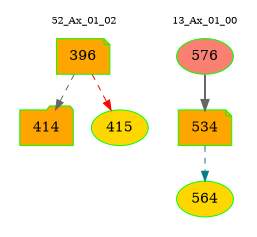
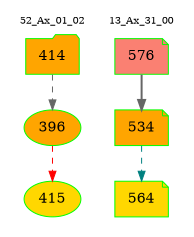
(205, 21) -> (142, 21)
(83, 56) -> (52, 128)
(205, 56) -> (142, 56)
(67, 88) -> (52, 87)
(205, 199) -> (142, 199)
